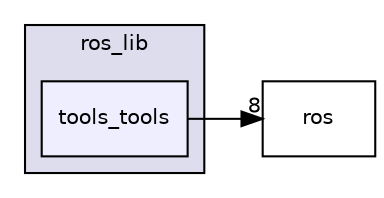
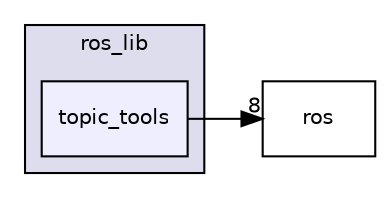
(115, 119) -> (115, 119)
